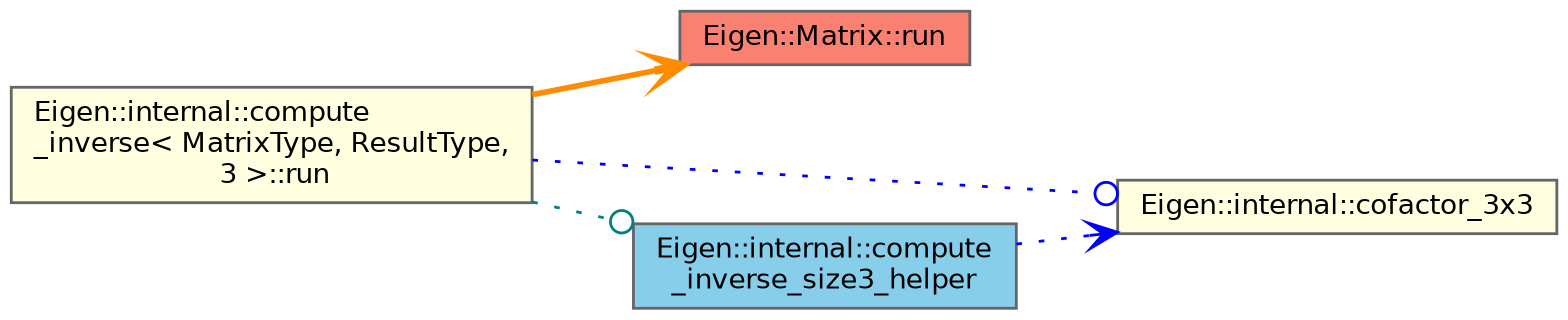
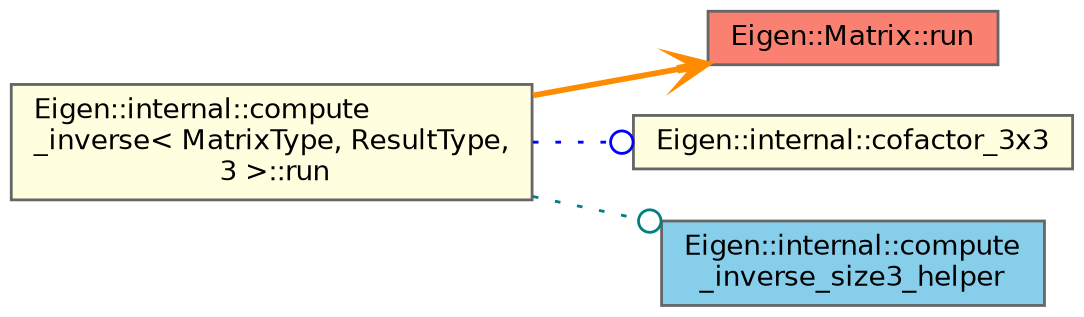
(1053, 240) -> none
